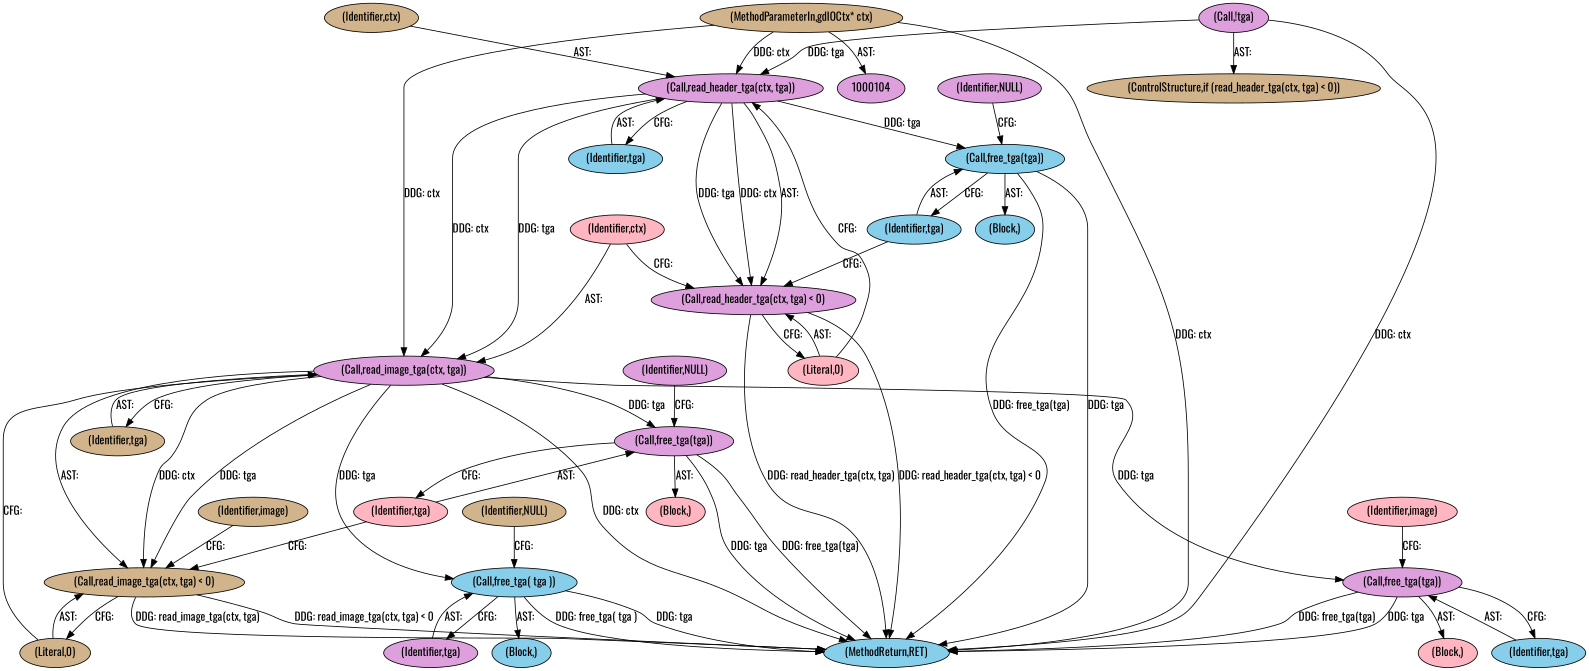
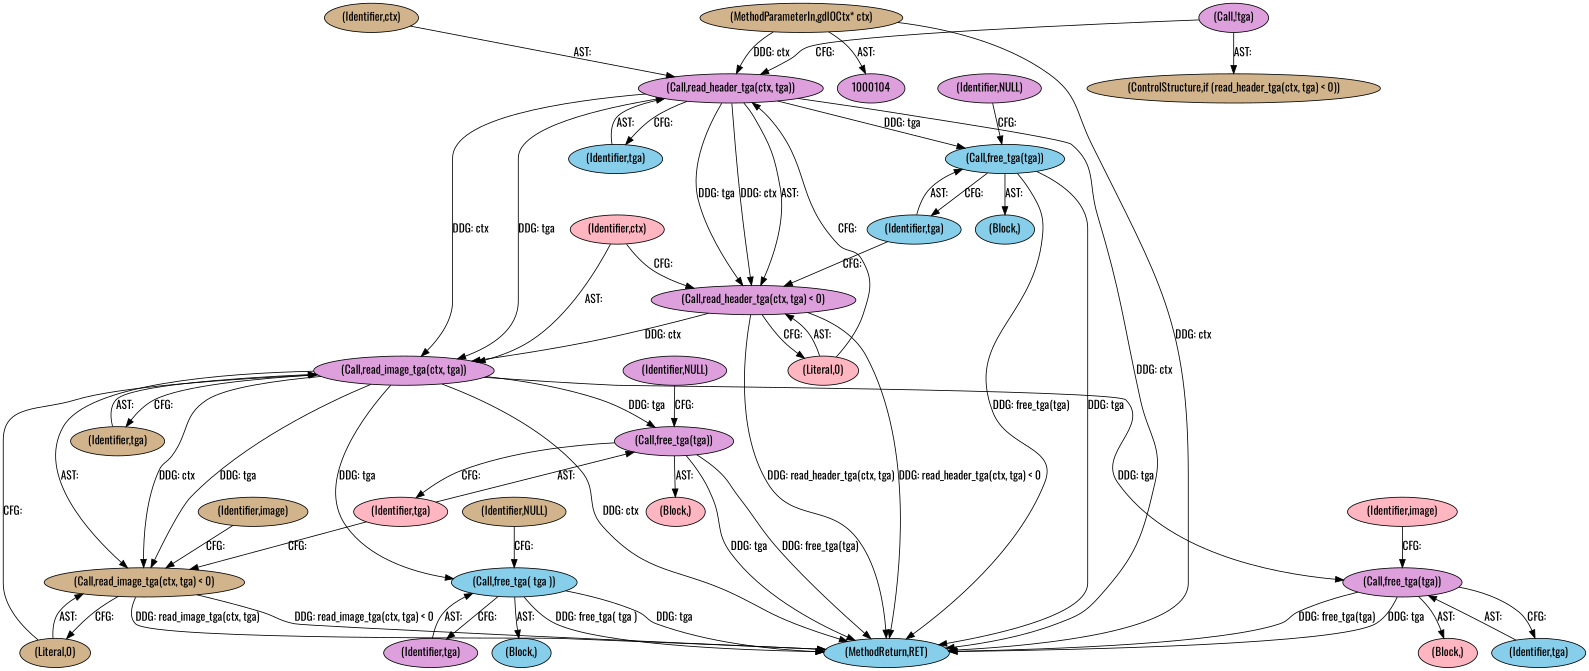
(827, 53) -> (827, 53)
(427, 70) -> (595, 341)
(1336, 397) -> (1123, 315)
